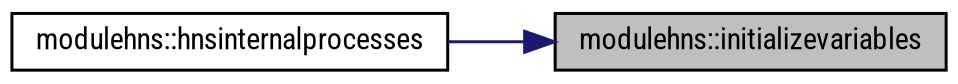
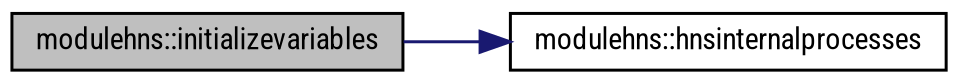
(486, 42) -> (442, 42)
